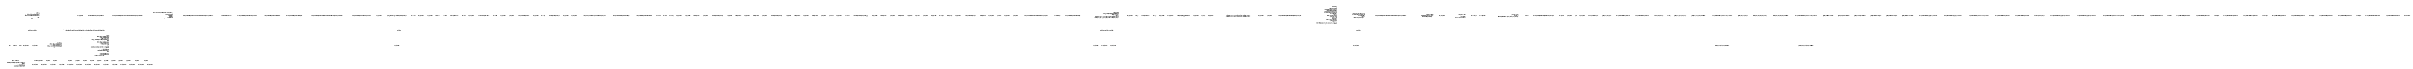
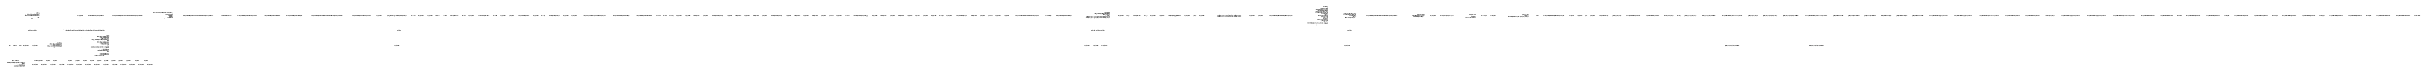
(949, 16) -> none
none -> (1447, 16)
